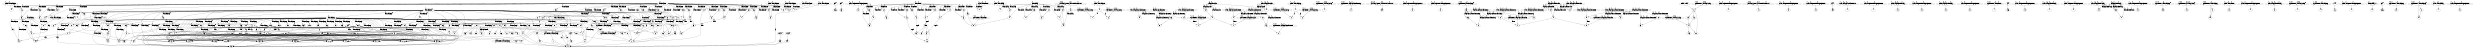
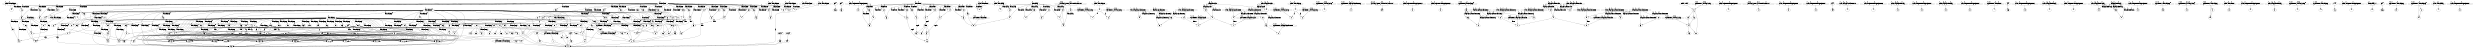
(484, 30) -> (484, 30)
(465, 34) -> none
